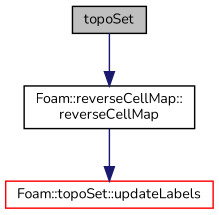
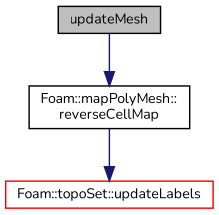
(109, 20) -> (109, 20)
(109, 107) -> (109, 107)
